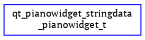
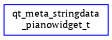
(72, 20) -> (56, 20)
